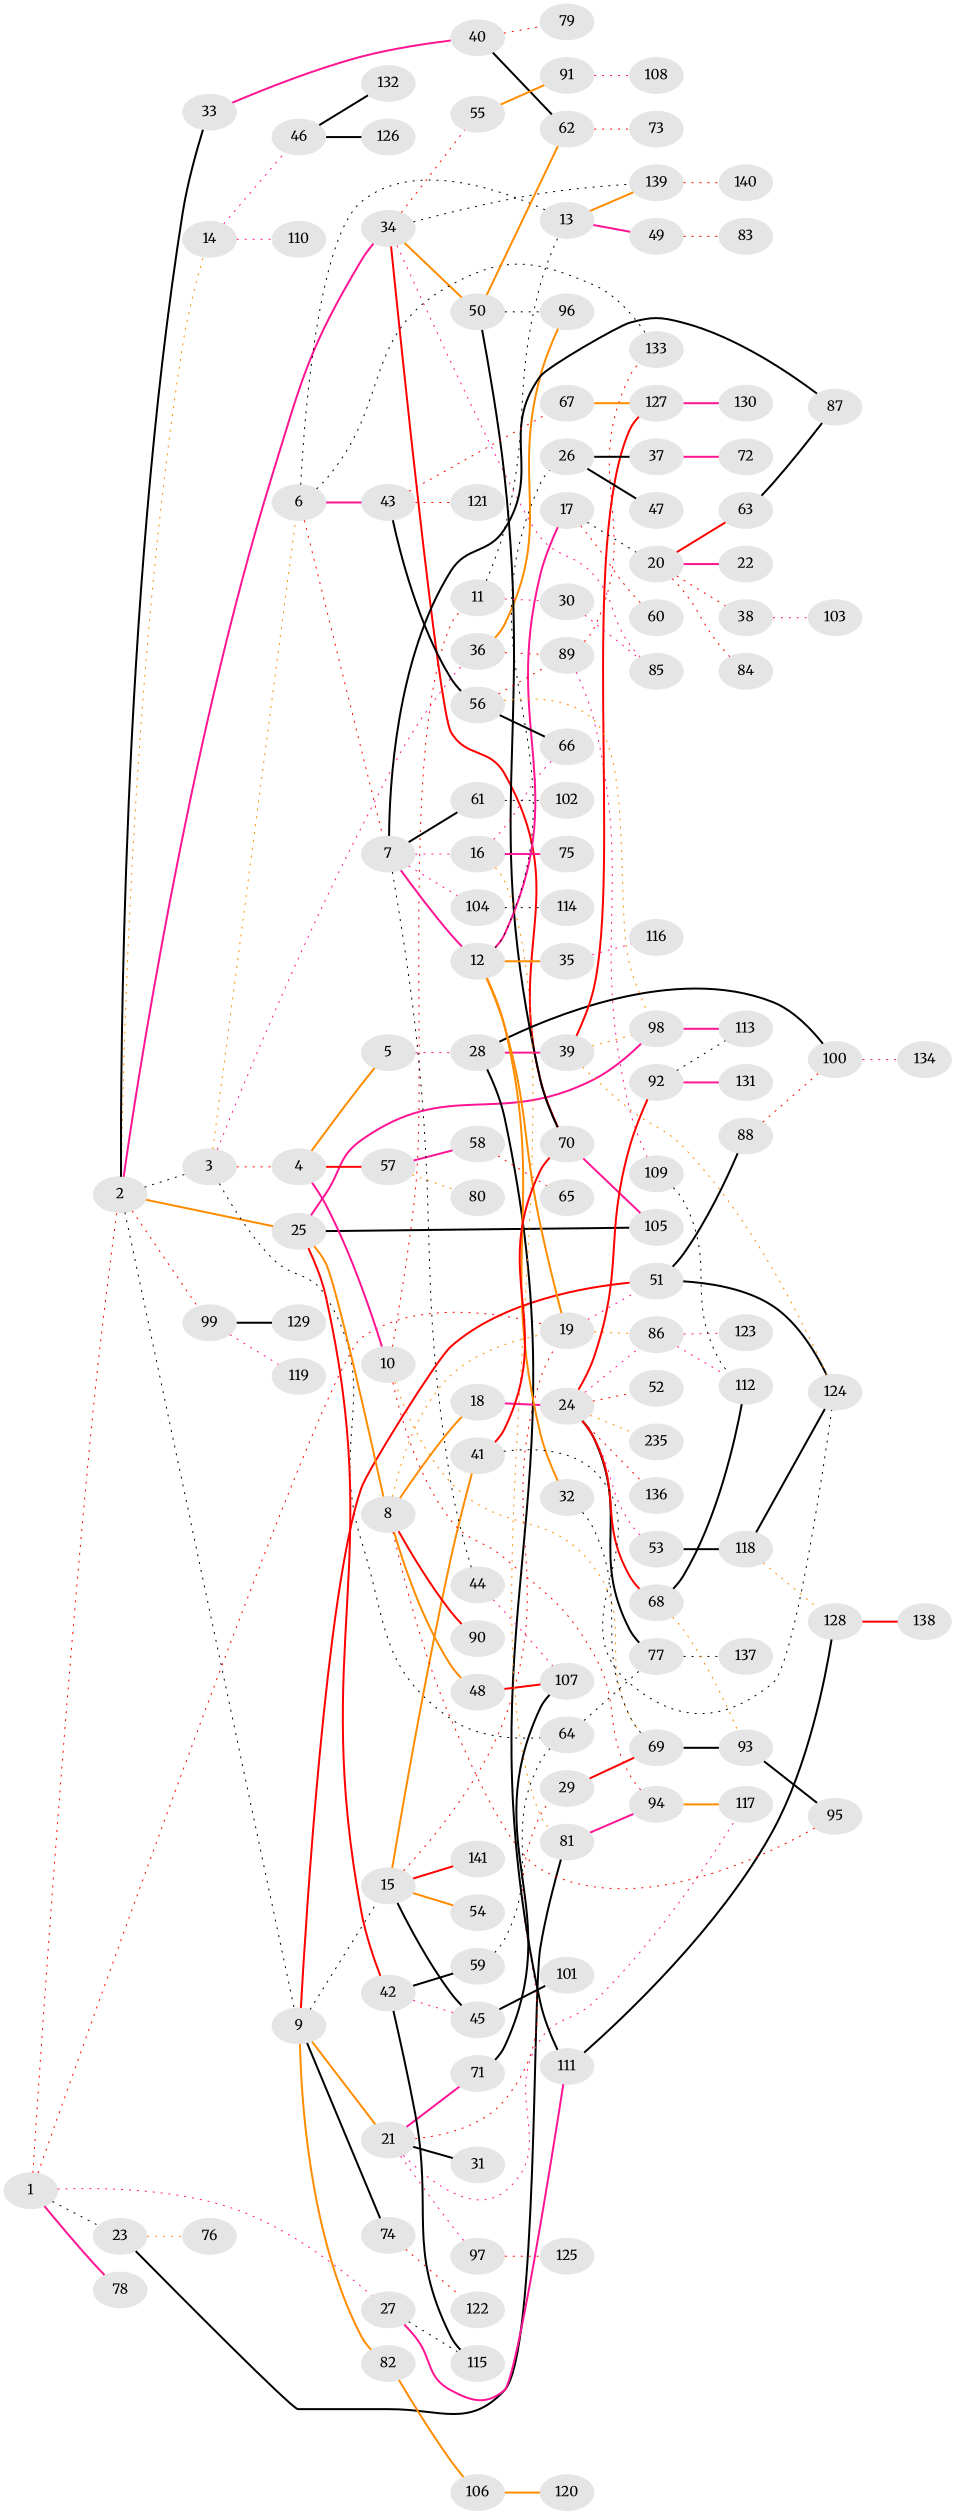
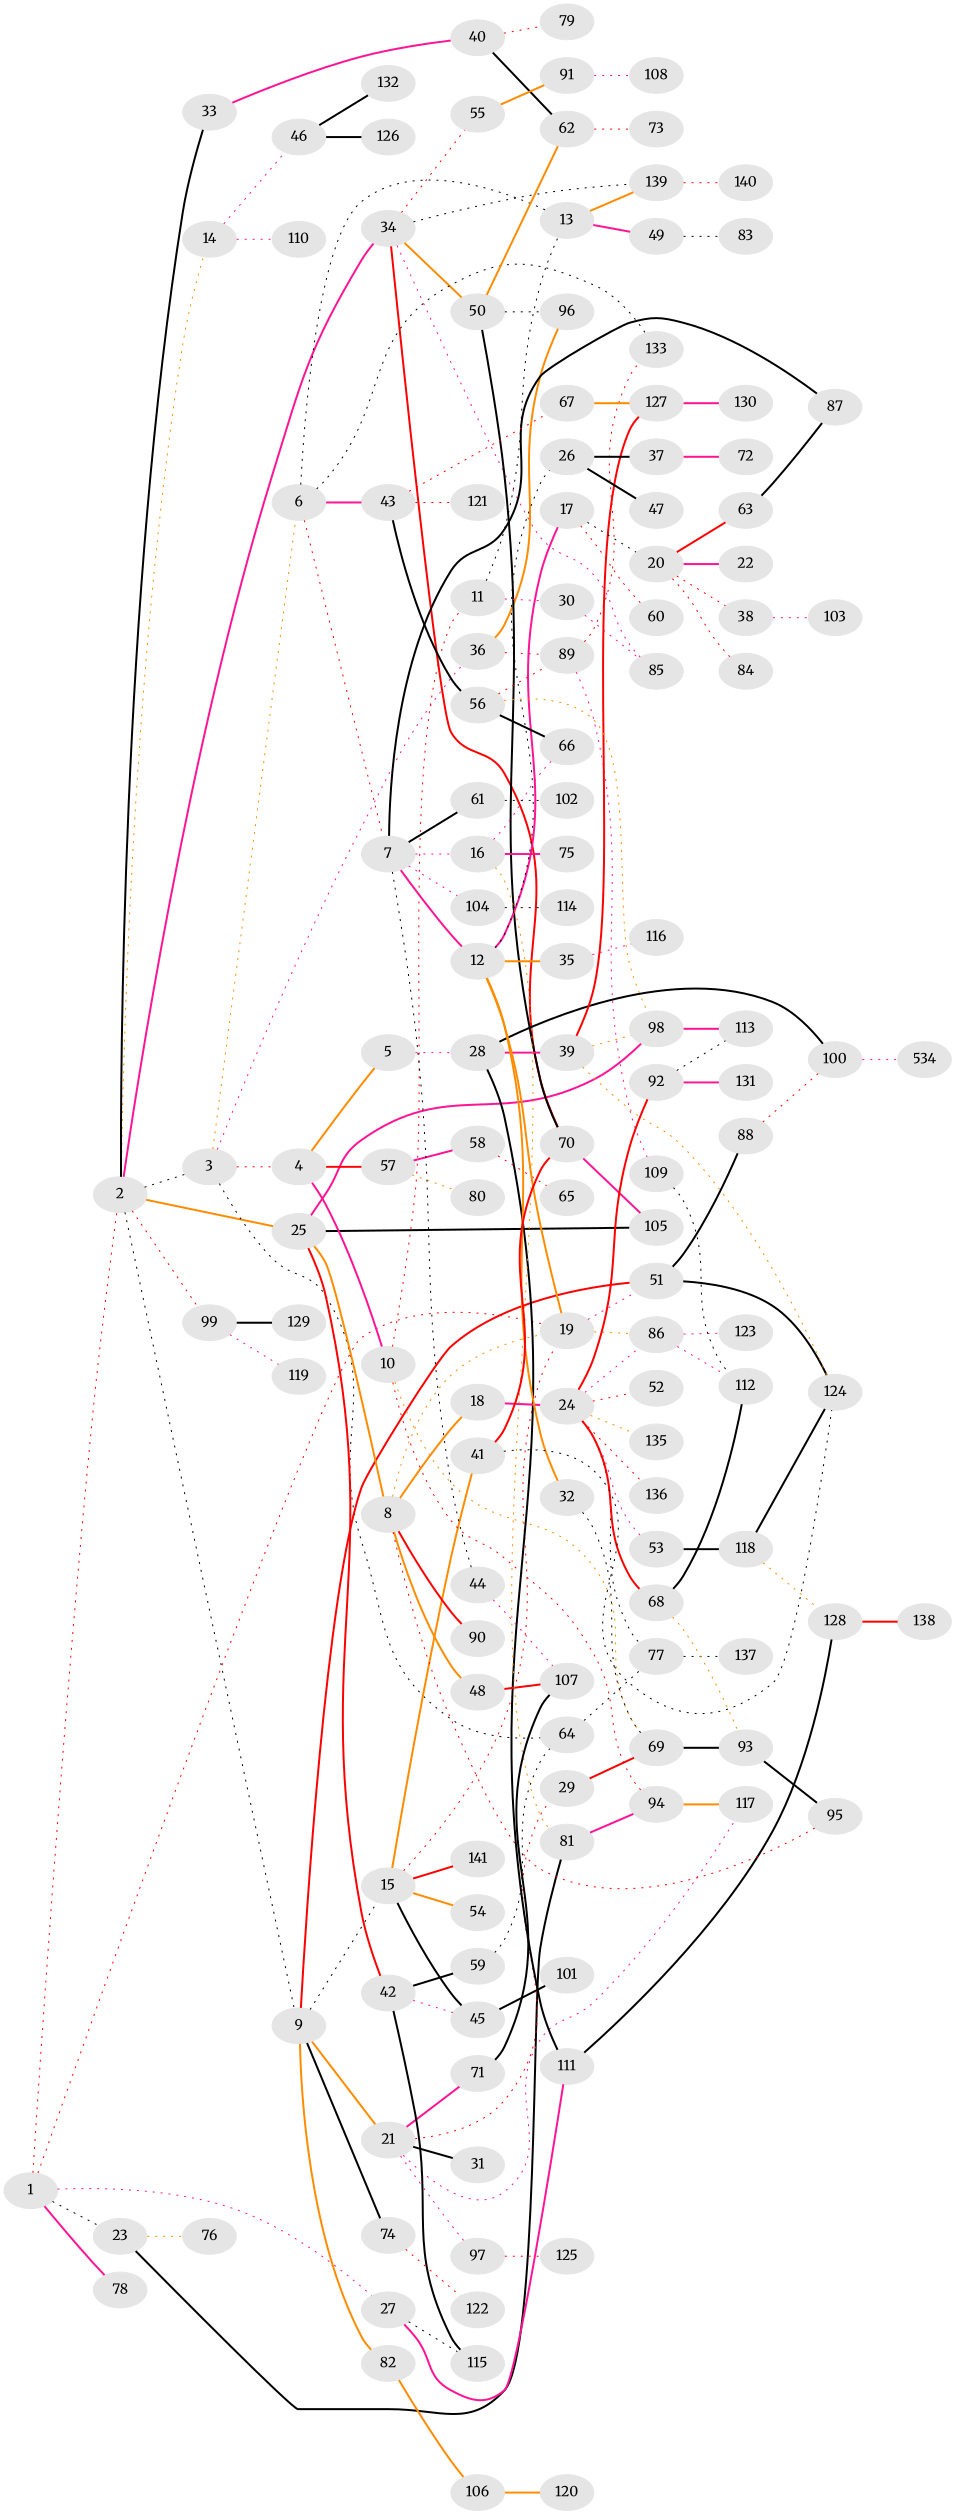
(701, 236) -> (701, 236)
(925, 1060) -> (925, 1060)
(656, 1442) -> (656, 1442)
(611, 1532) -> (611, 1532)
